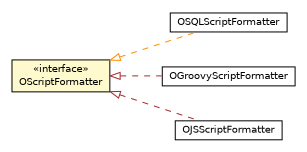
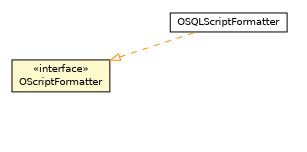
(228, 76) -> none
(228, 130) -> none
